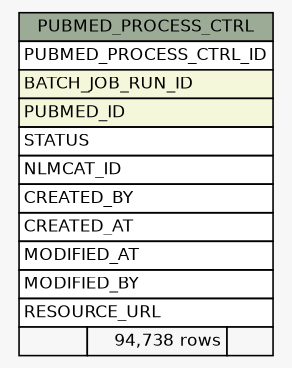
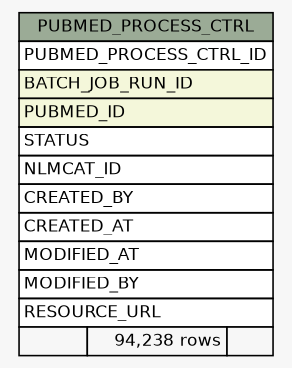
(168, 341) -> (168, 341)
